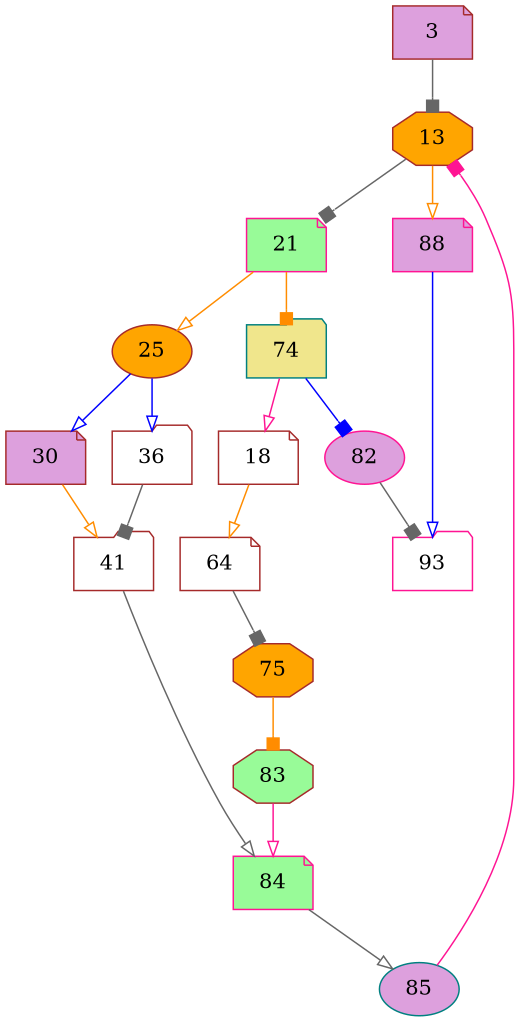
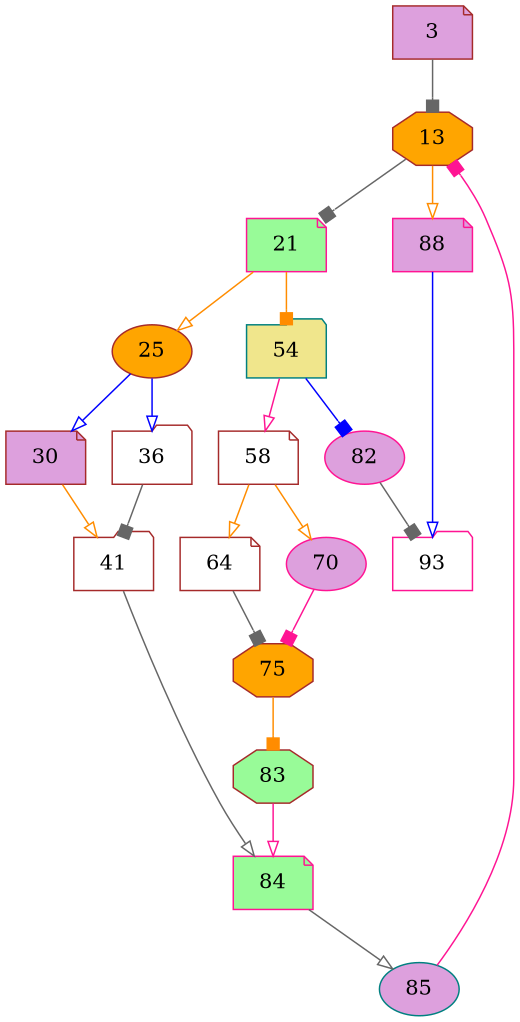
(286, 351) -> (286, 351)
(258, 458) -> (258, 458)
none -> (326, 564)
